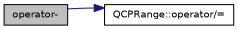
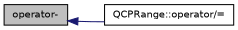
(81, 8) -> (91, 22)
